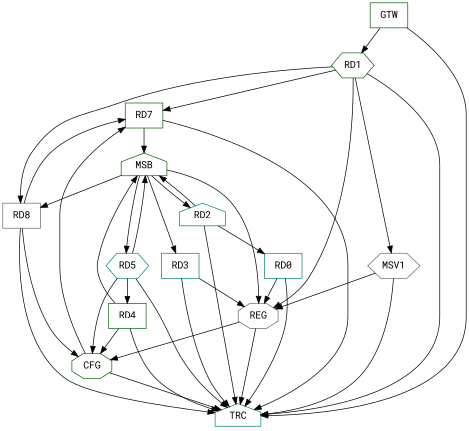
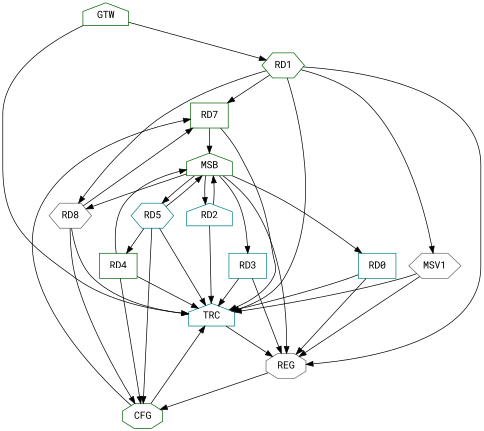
(389, 15) -> (106, 15)
(22, 216) -> (70, 216)
(238, 238) -> (297, 208)
(249, 363) -> (246, 339)
